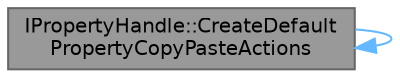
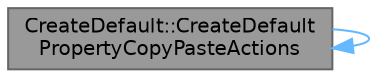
(181, 39) -> (170, 39)
